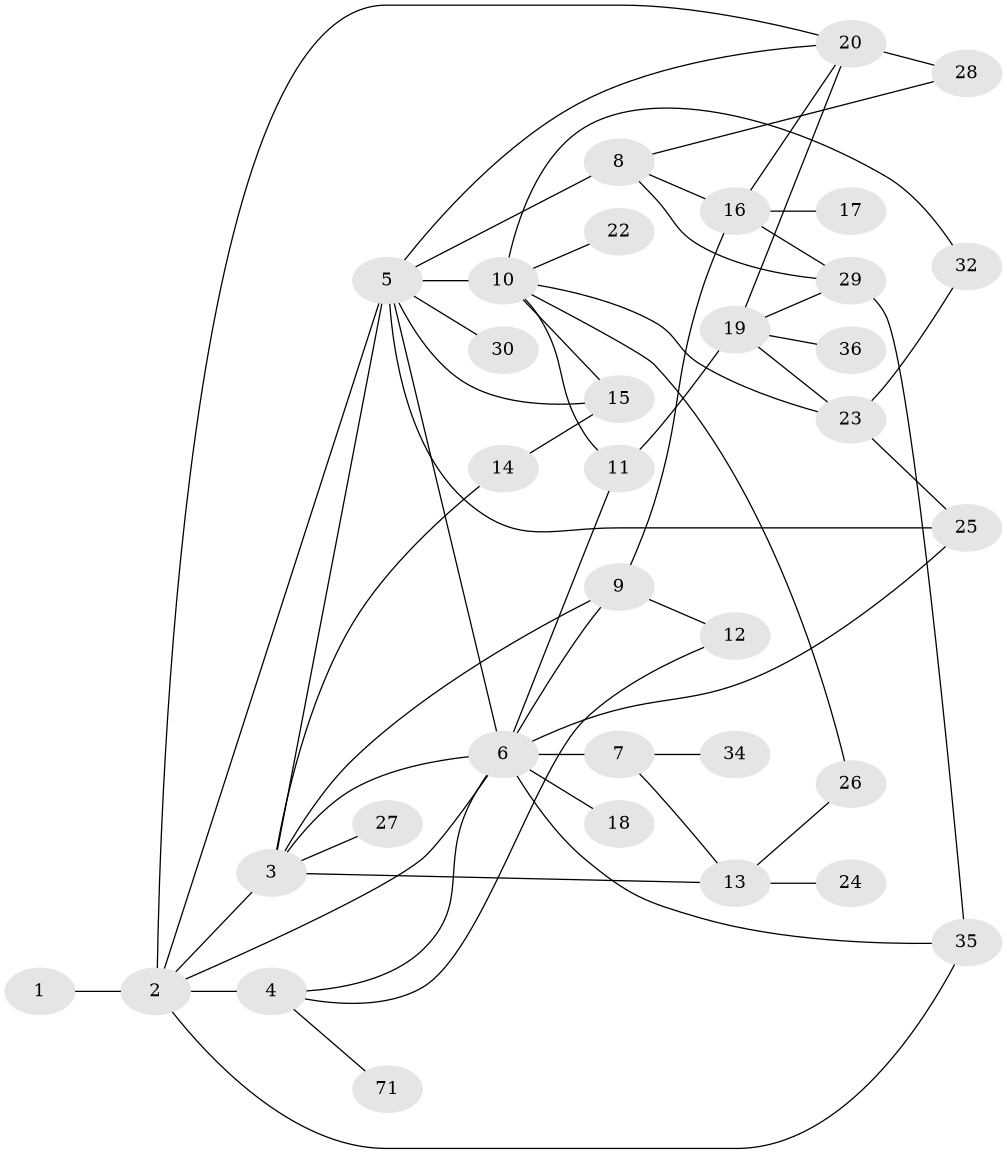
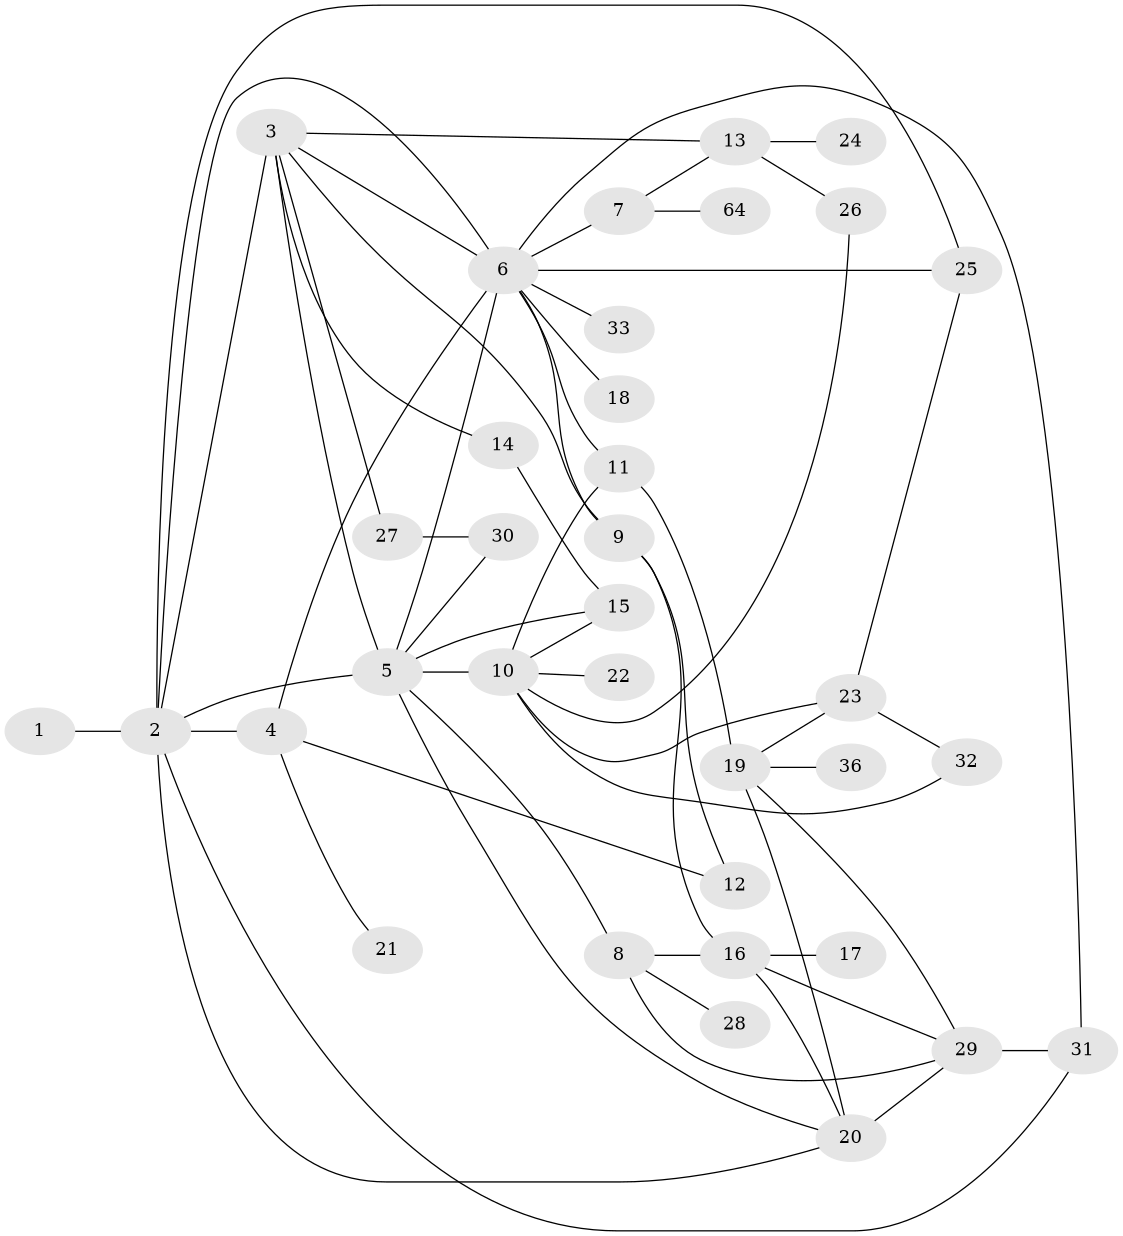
(909, 59) -> (909, 1094)
none -> (619, 330)
(570, 530) -> (326, 9)
none -> (446, 537)
(735, 754) -> (735, 211)
(967, 942) -> (1083, 1051)
(388, 1089) -> (388, 950)
